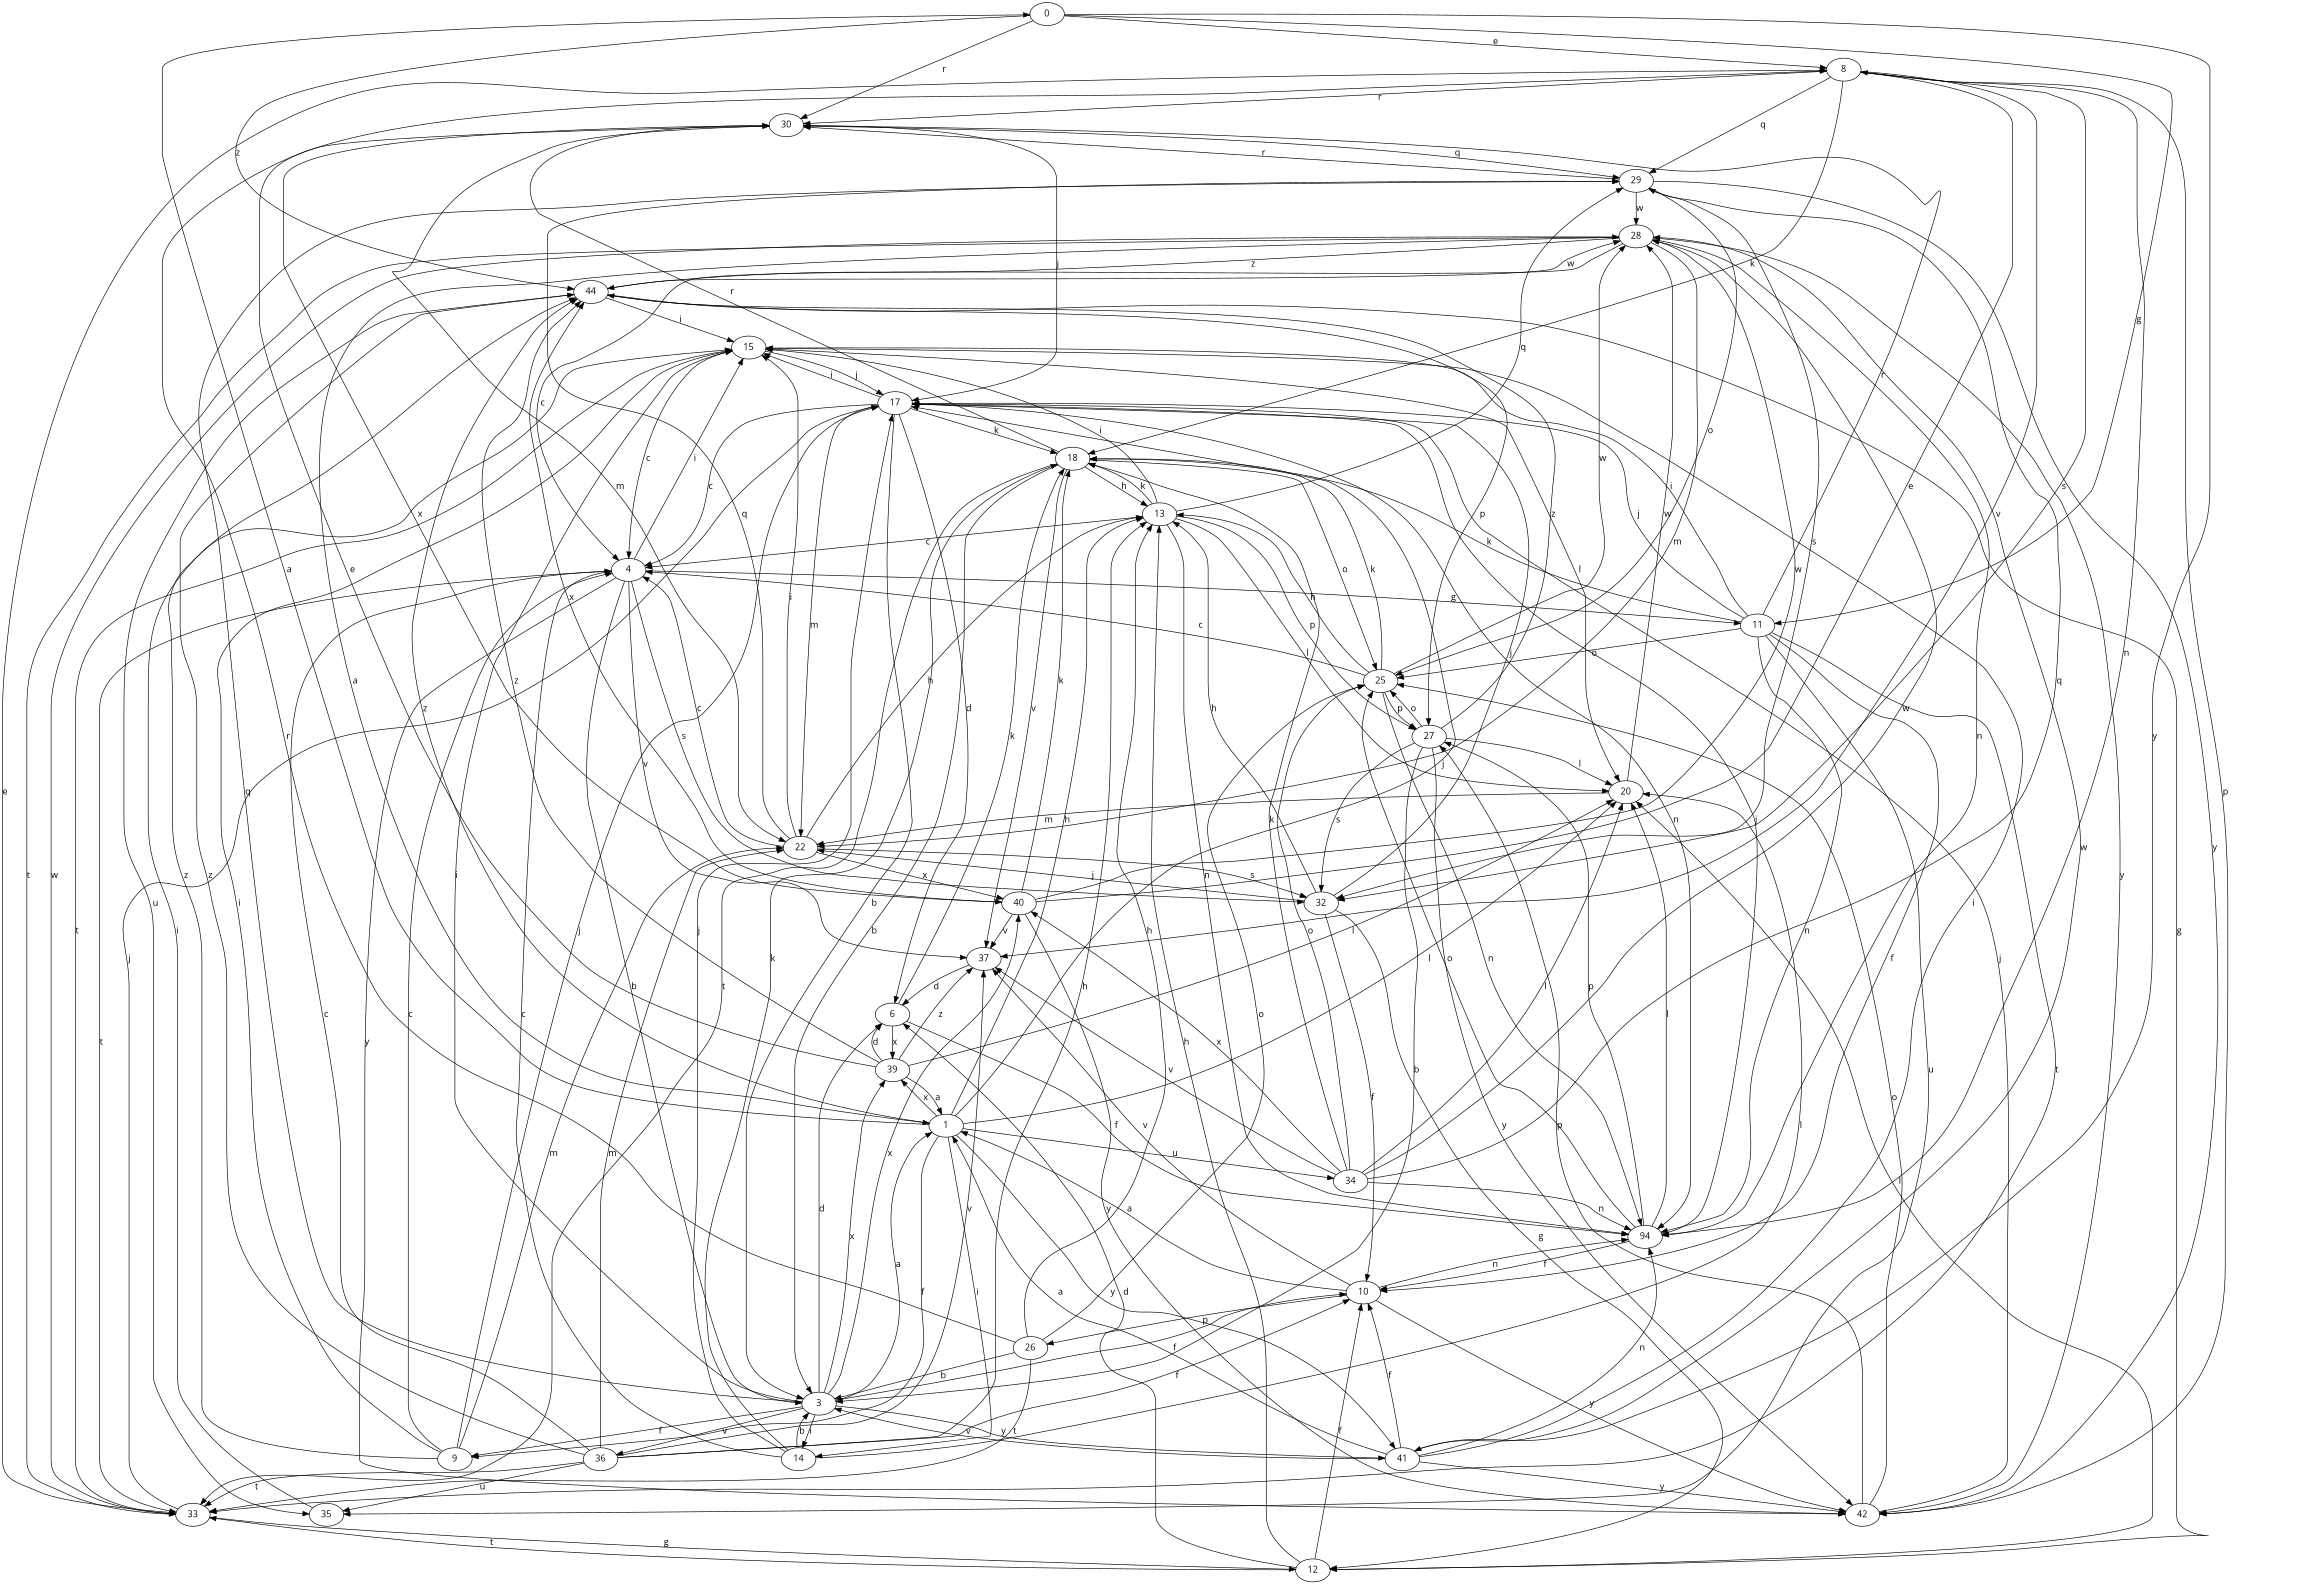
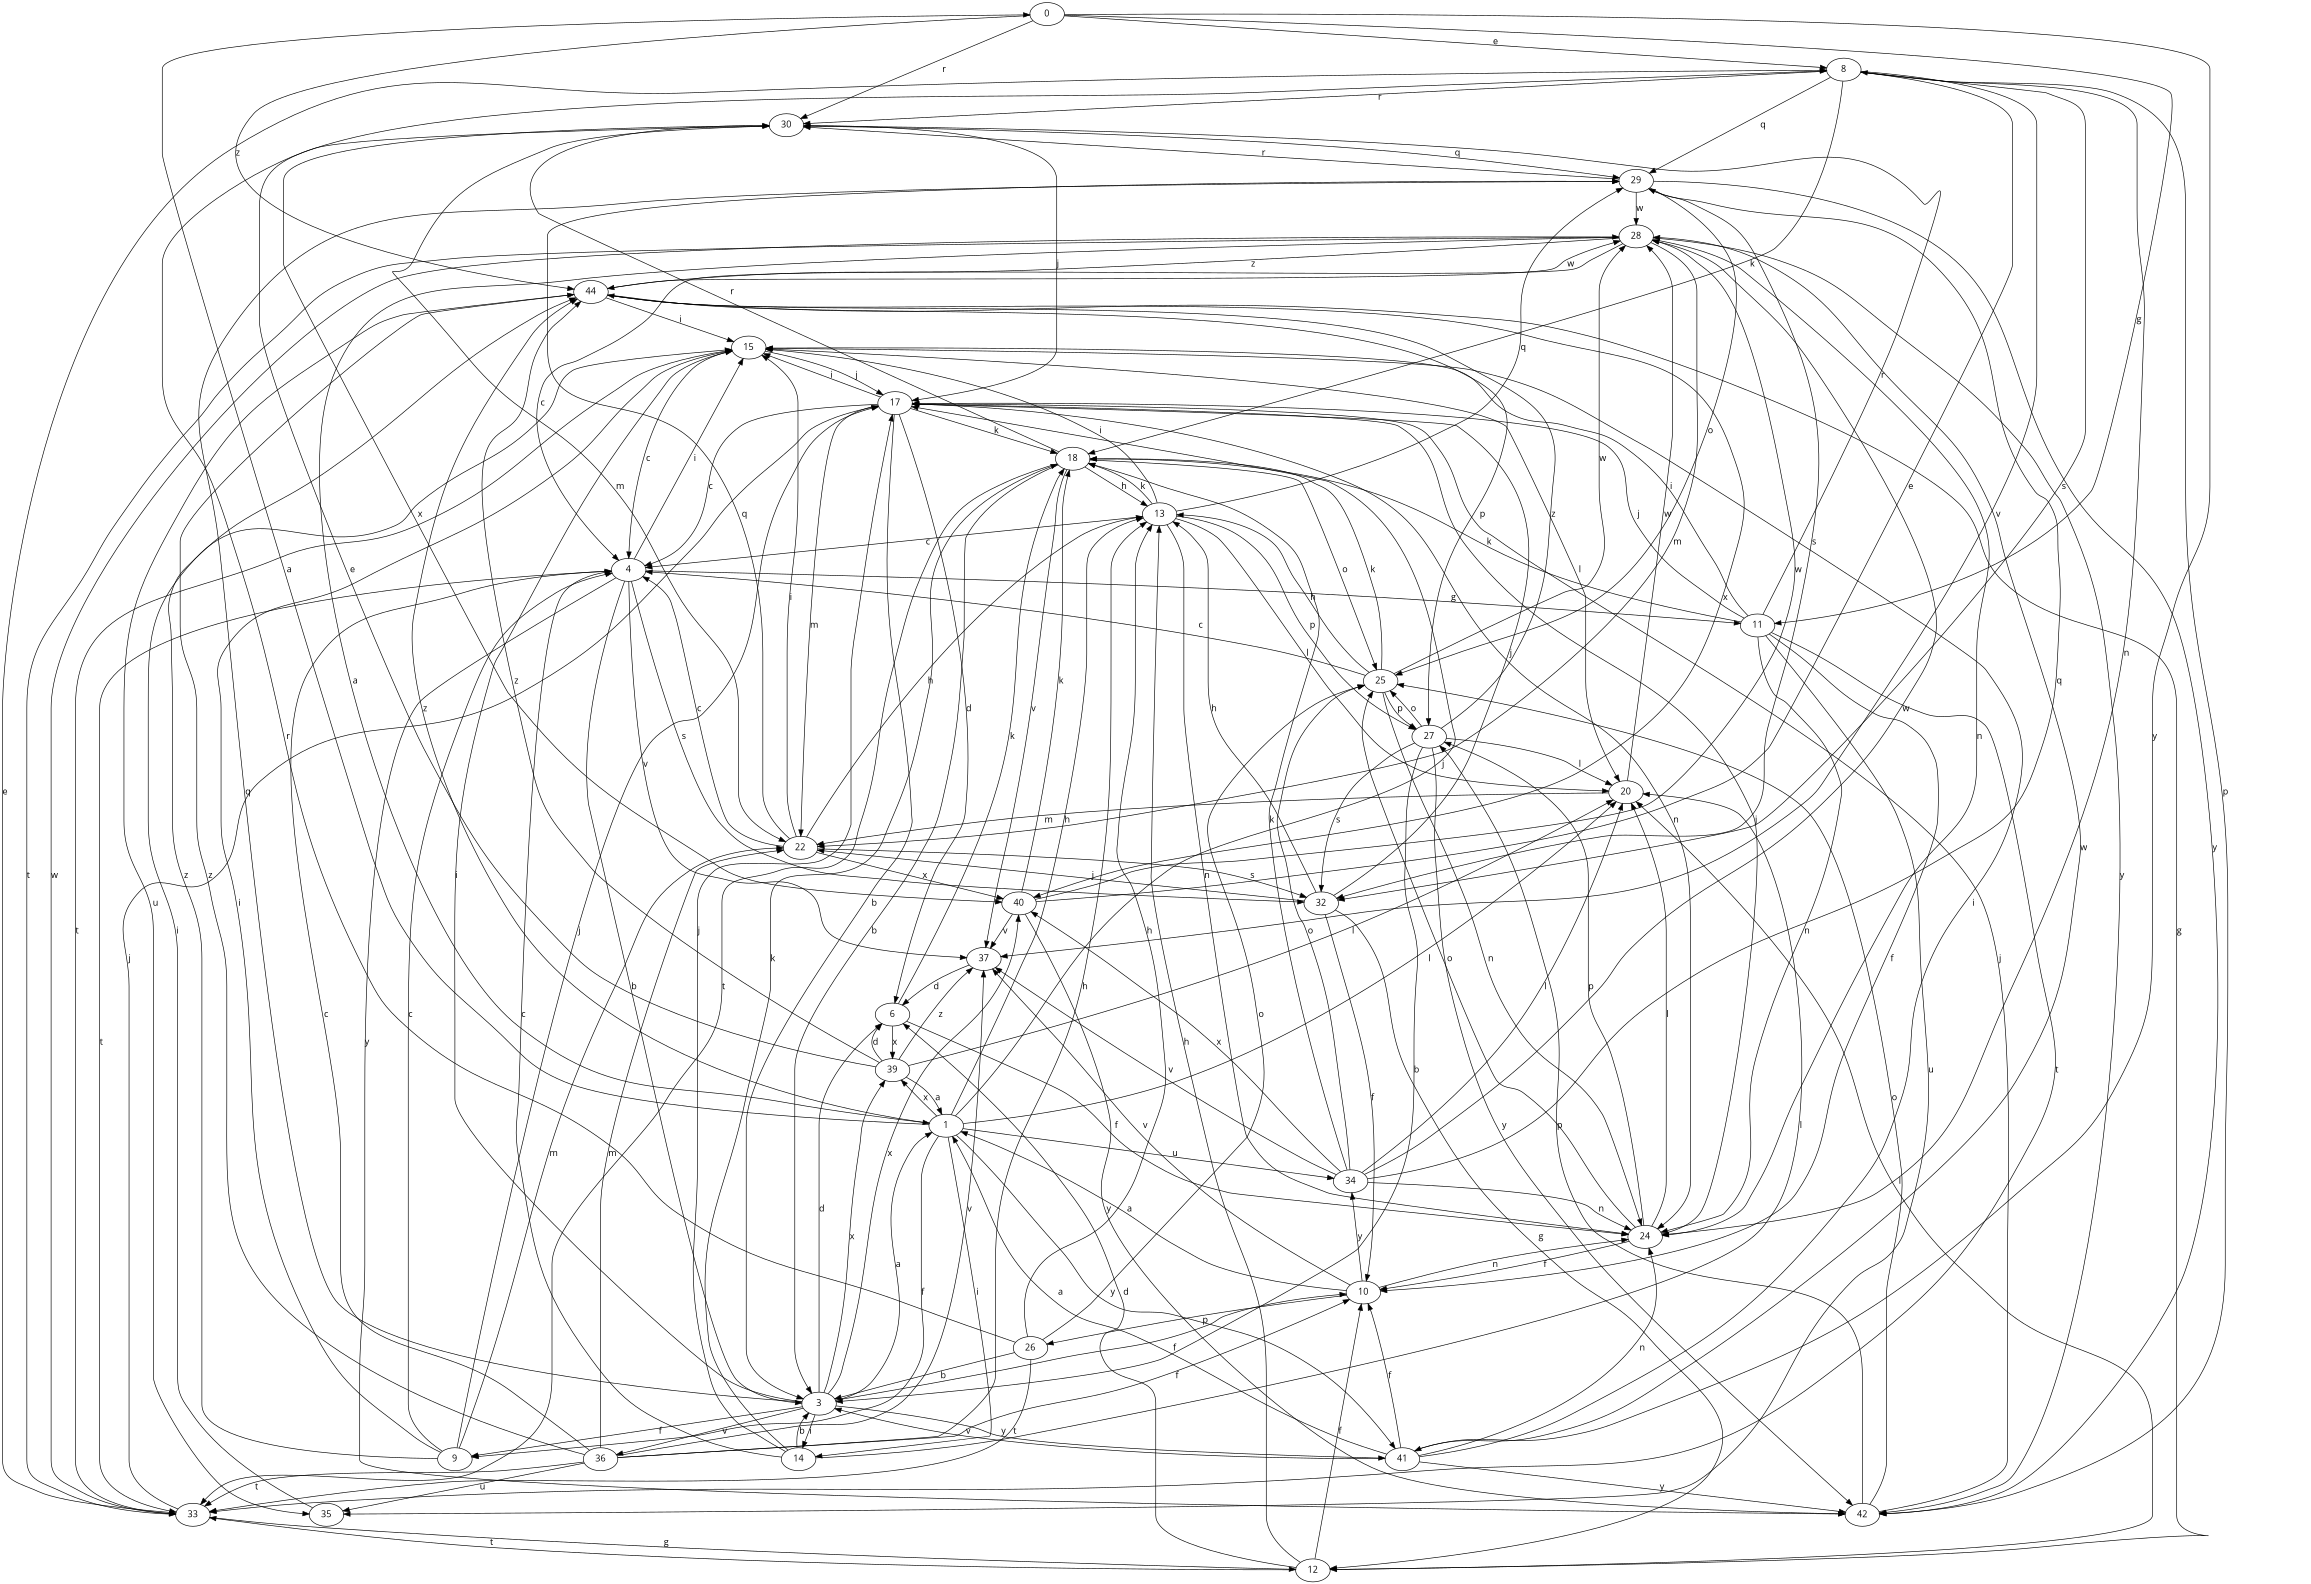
(1564, 654) -> none
(633, 721) -> (1656, 367)
(1645, 1237) -> (1645, 1237)
(1590, 1414) -> (1357, 1240)
